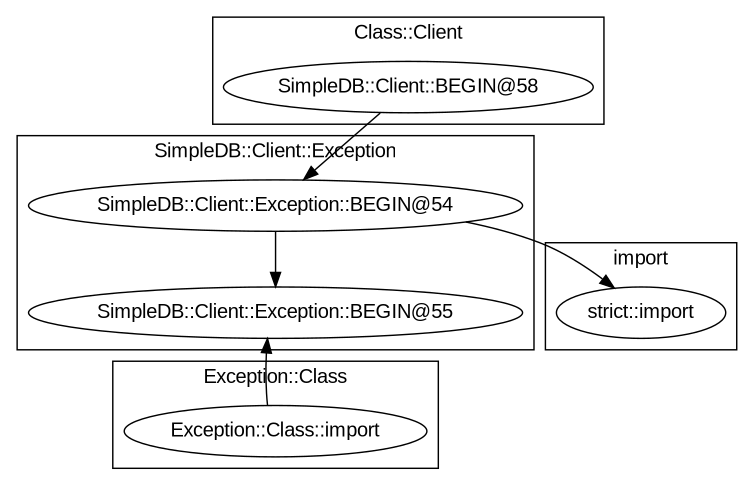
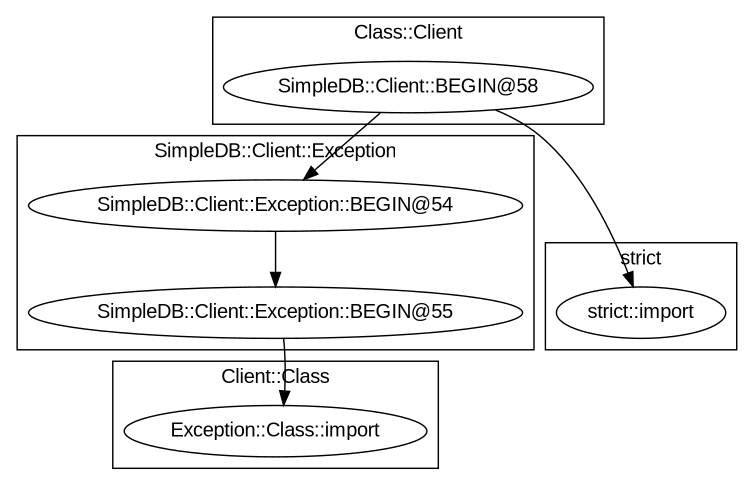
(524, 237) -> (578, 178)
(641, 259) -> (641, 259)
(276, 378) -> (276, 378)
(266, 379) -> (285, 370)
